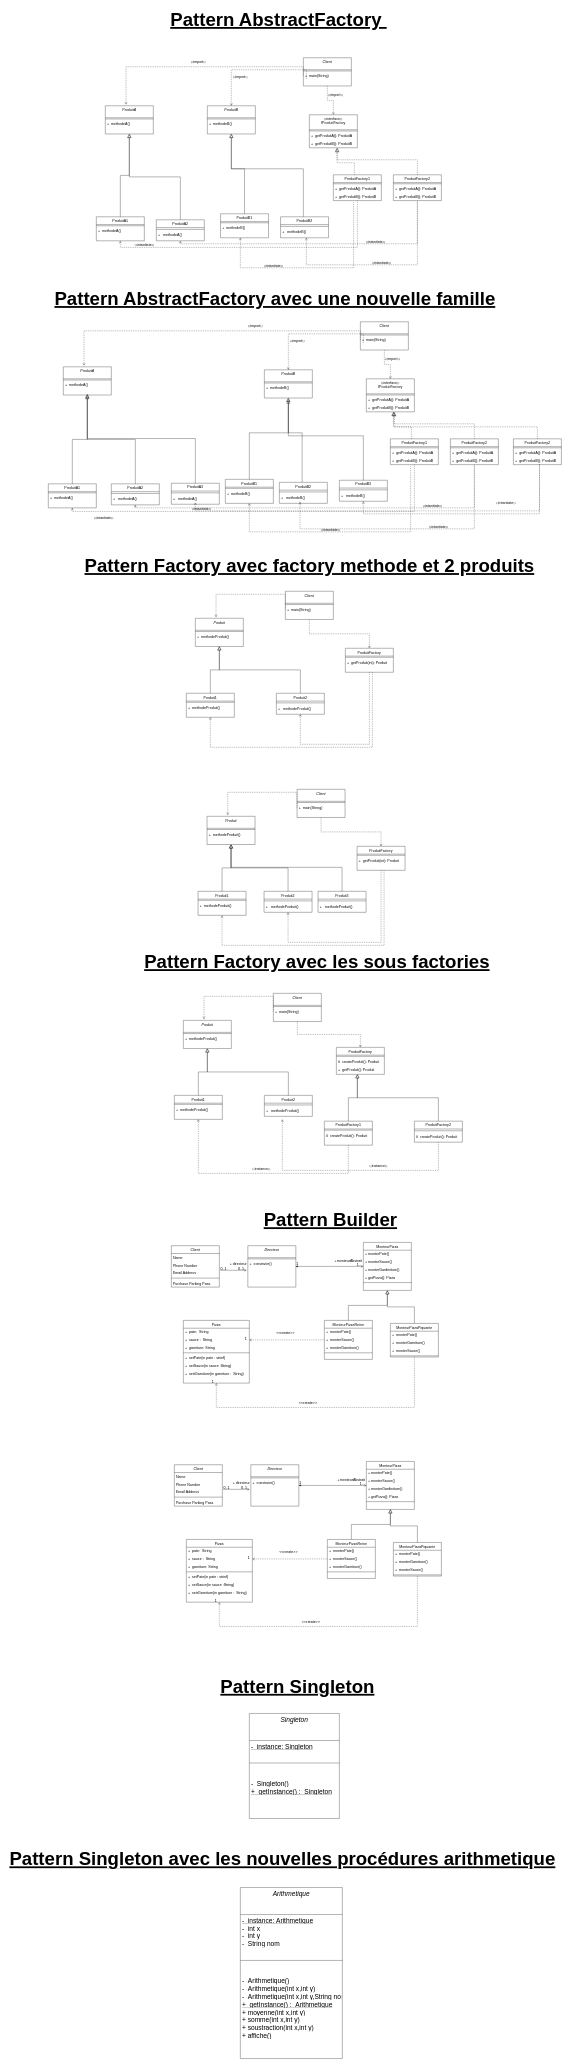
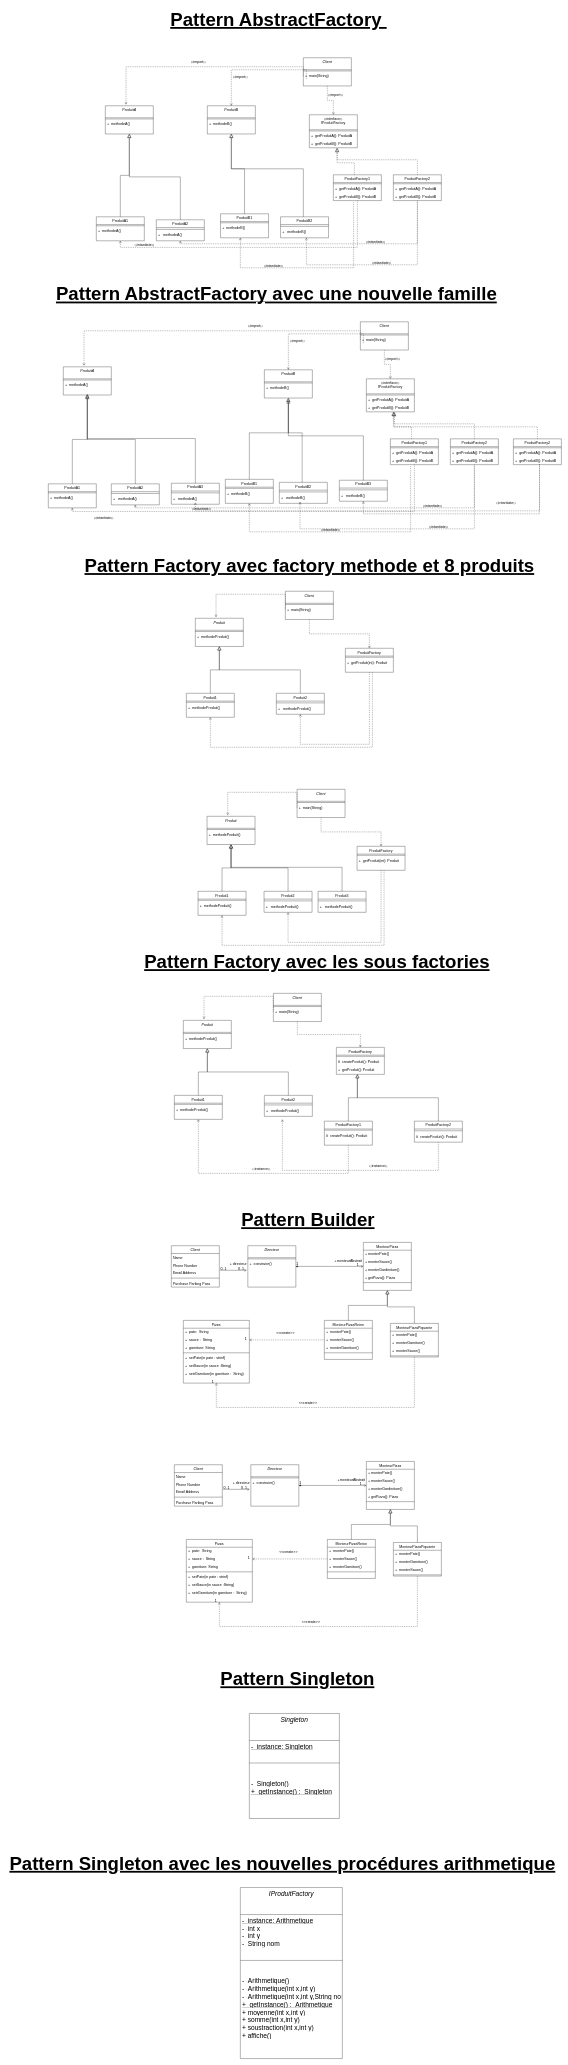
(275, 299) -> (276, 294)
(309, 566) -> (309, 566)
(330, 1220) -> (308, 1220)
(297, 1686) -> (297, 1679)
(282, 1859) -> (282, 1863)
(291, 1893) -> (291, 1893)
